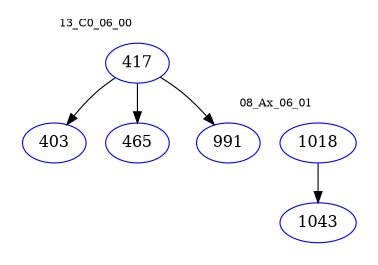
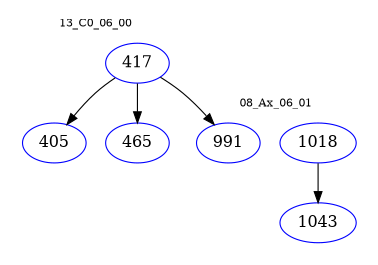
(54, 143) -> (54, 143)
